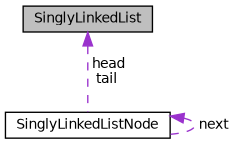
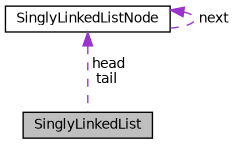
(88, 79) -> (88, 79)
